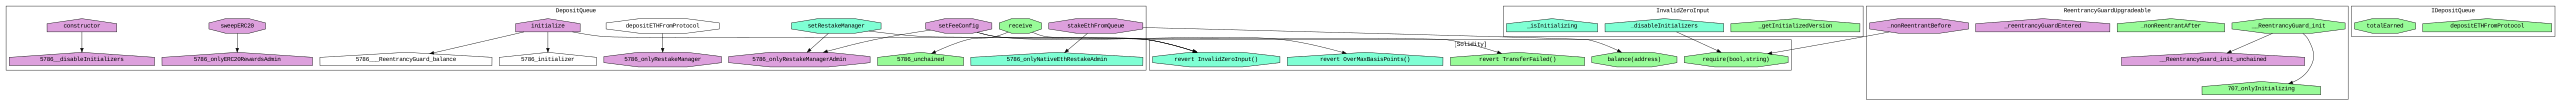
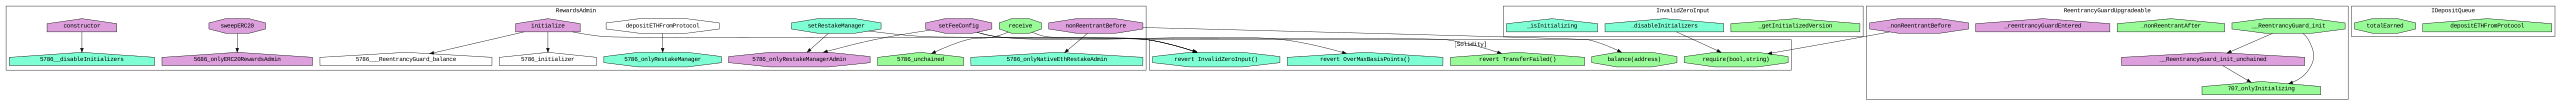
(576, 11) -> (576, 11)
(1096, 26) -> (1096, 26)
(82, 60) -> (82, 60)
(237, 60) -> (237, 60)
(663, 60) -> (663, 60)
none -> (2235, 73)
